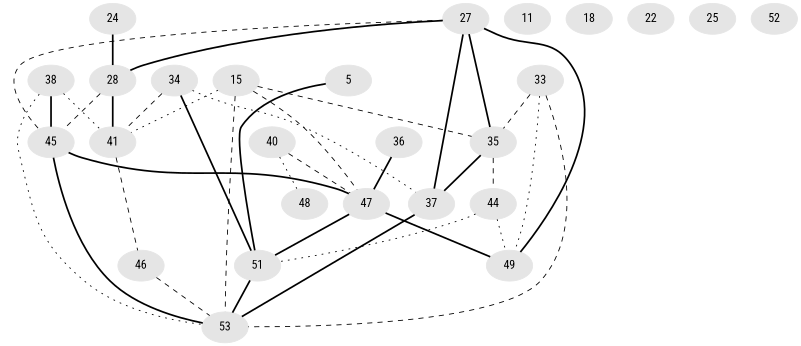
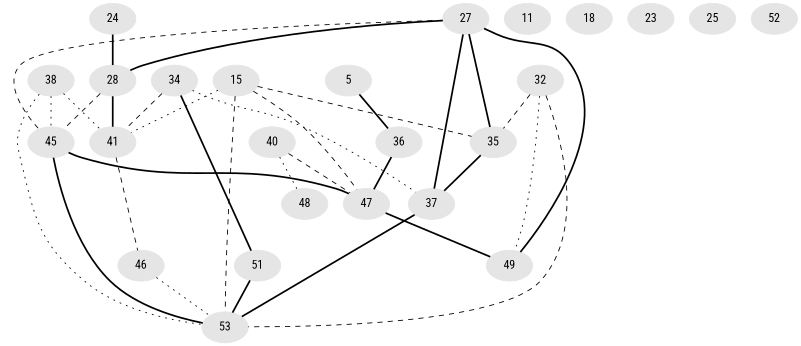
(651, 19) -> (651, 19)
(540, 81) -> (540, 81)
(51, 111) -> (51, 111)
(240, 140) -> (370, 107)
(493, 204) -> none
(312, 235) -> none
(183, 297) -> (183, 297)
